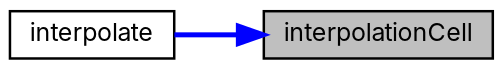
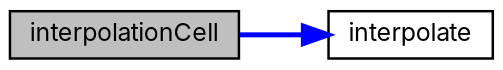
(206, 35) -> (271, 35)
